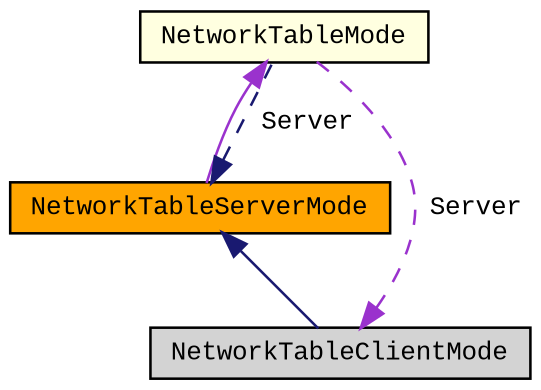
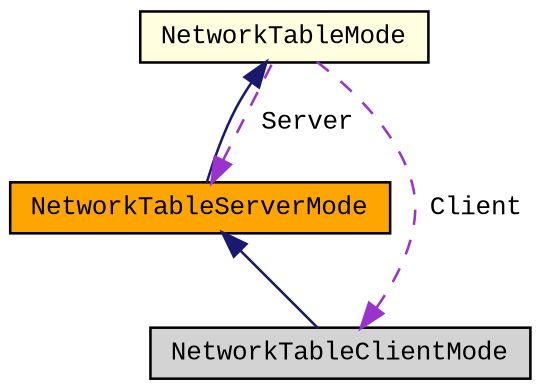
(248, 111) -> (248, 111)
(225, 131) -> (225, 131)
(469, 208) -> (469, 208)
